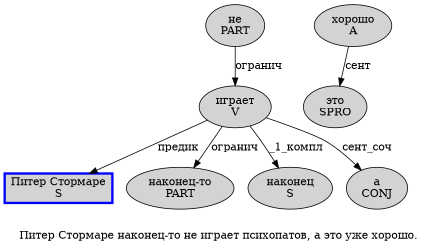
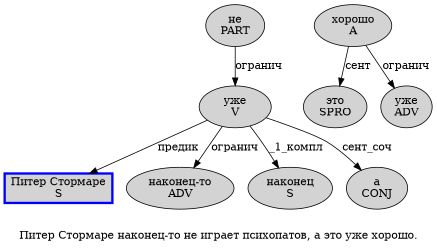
(235, 107) -> (235, 107)
none -> (406, 107)
(180, 188) -> (180, 188)
